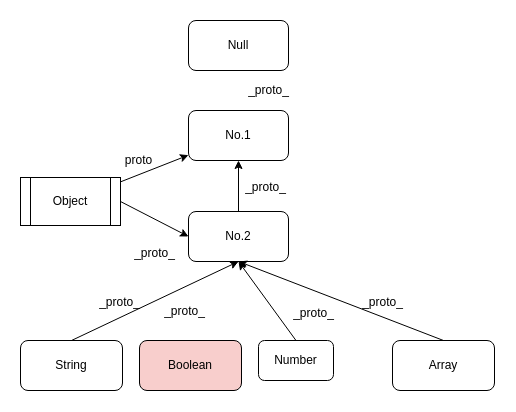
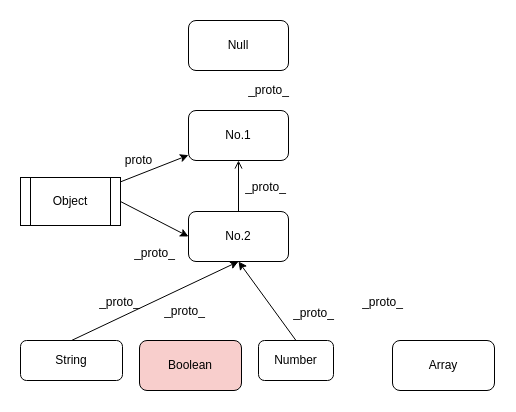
(239, 168) -> (239, 166)
(344, 302) -> none
(72, 366) -> (72, 361)
